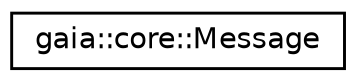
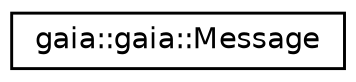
(178, 41) -> (178, 41)
